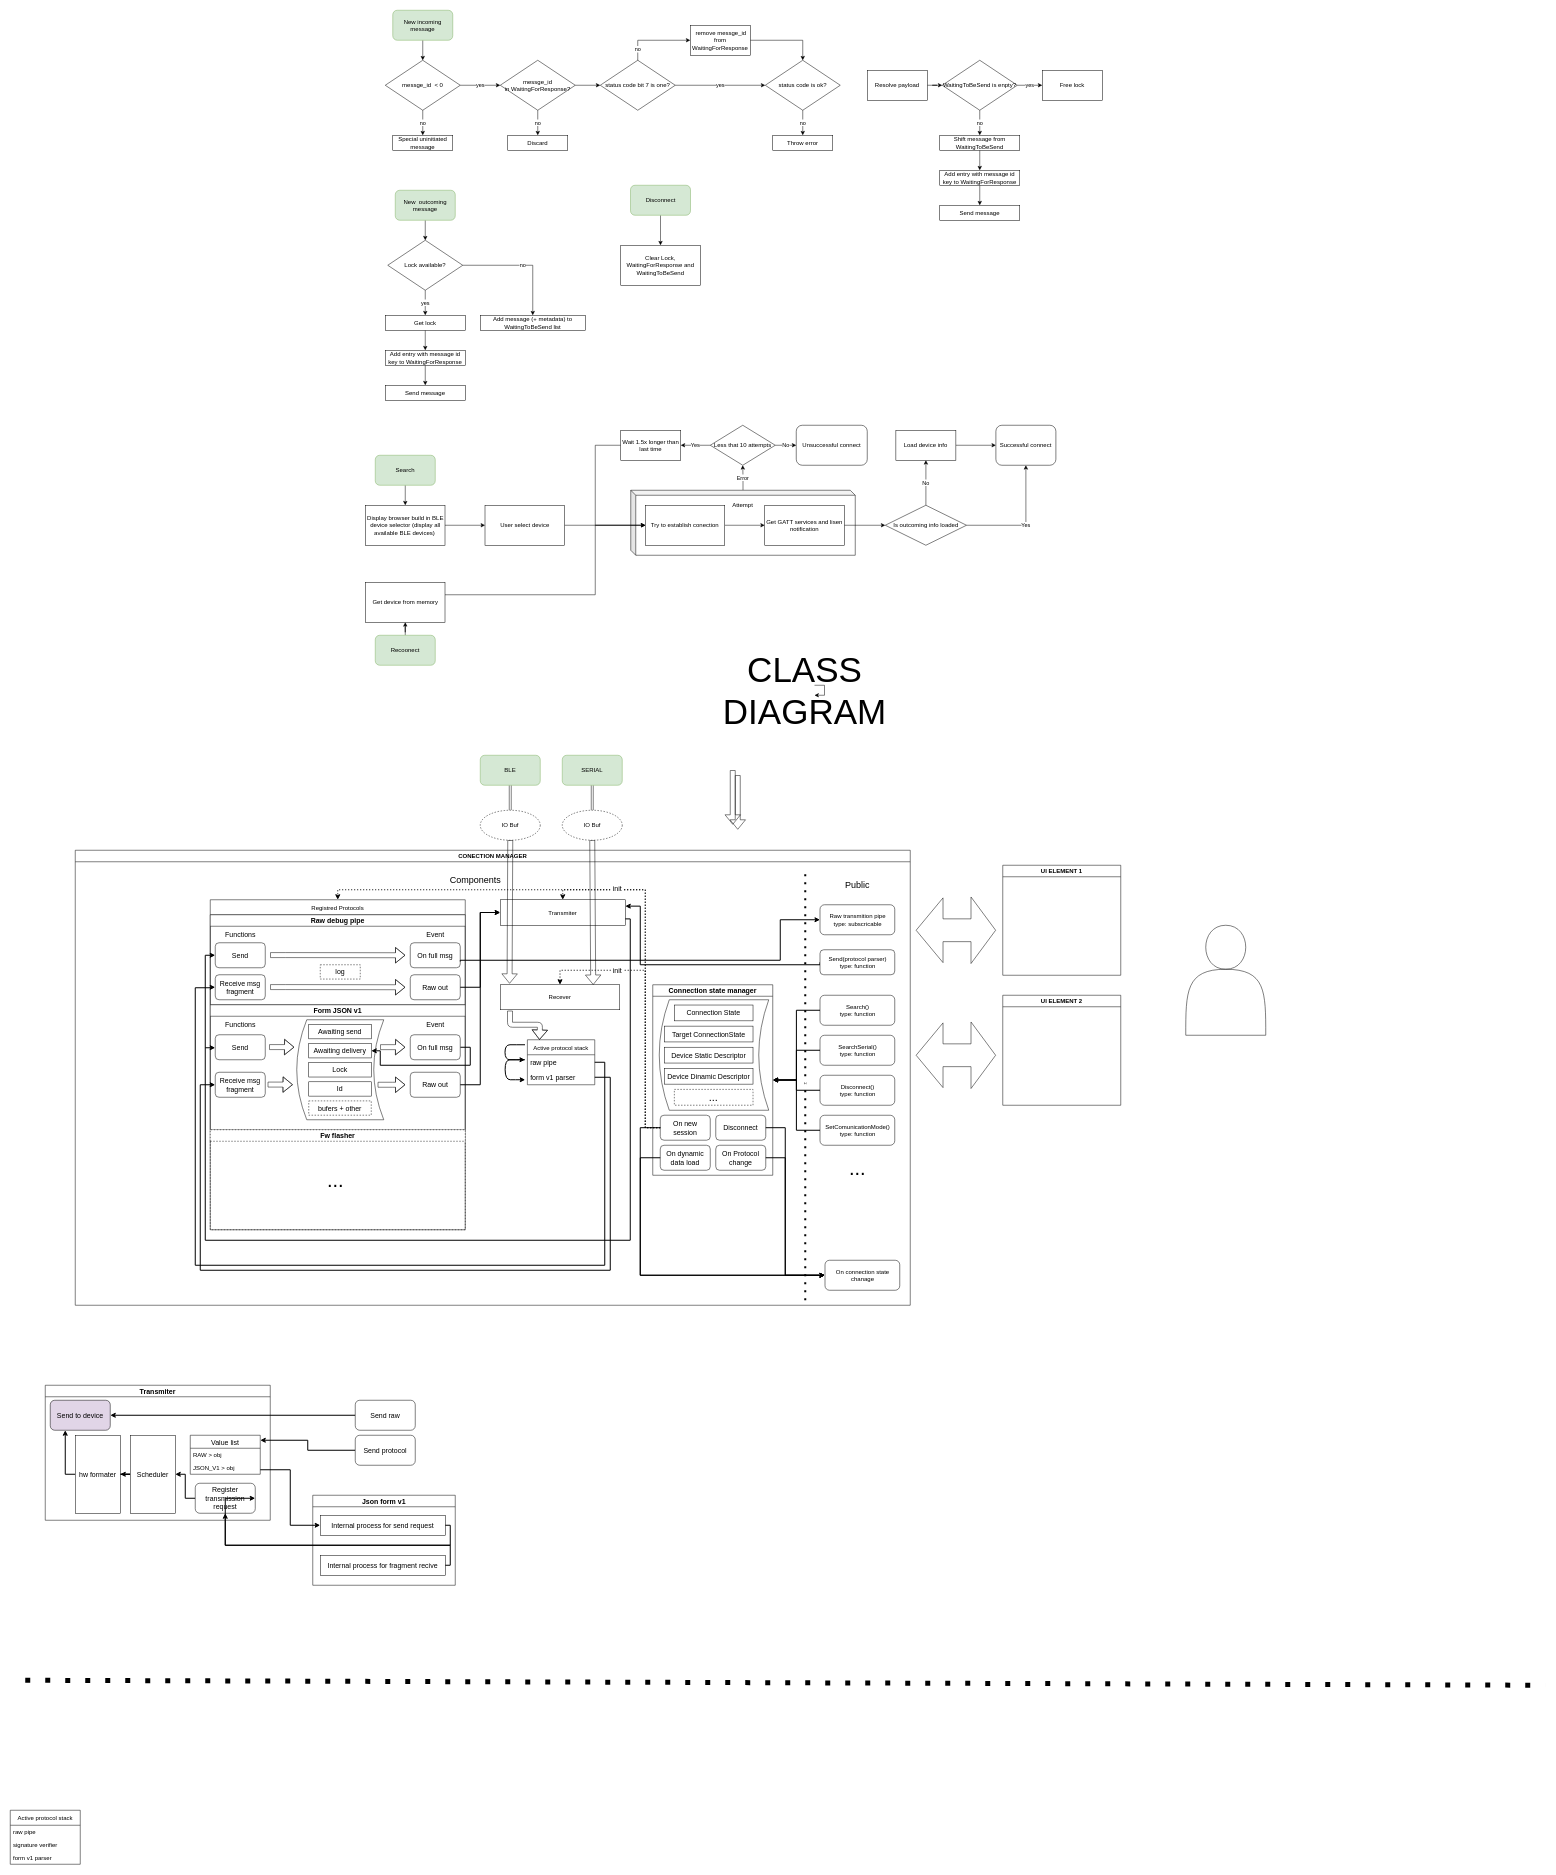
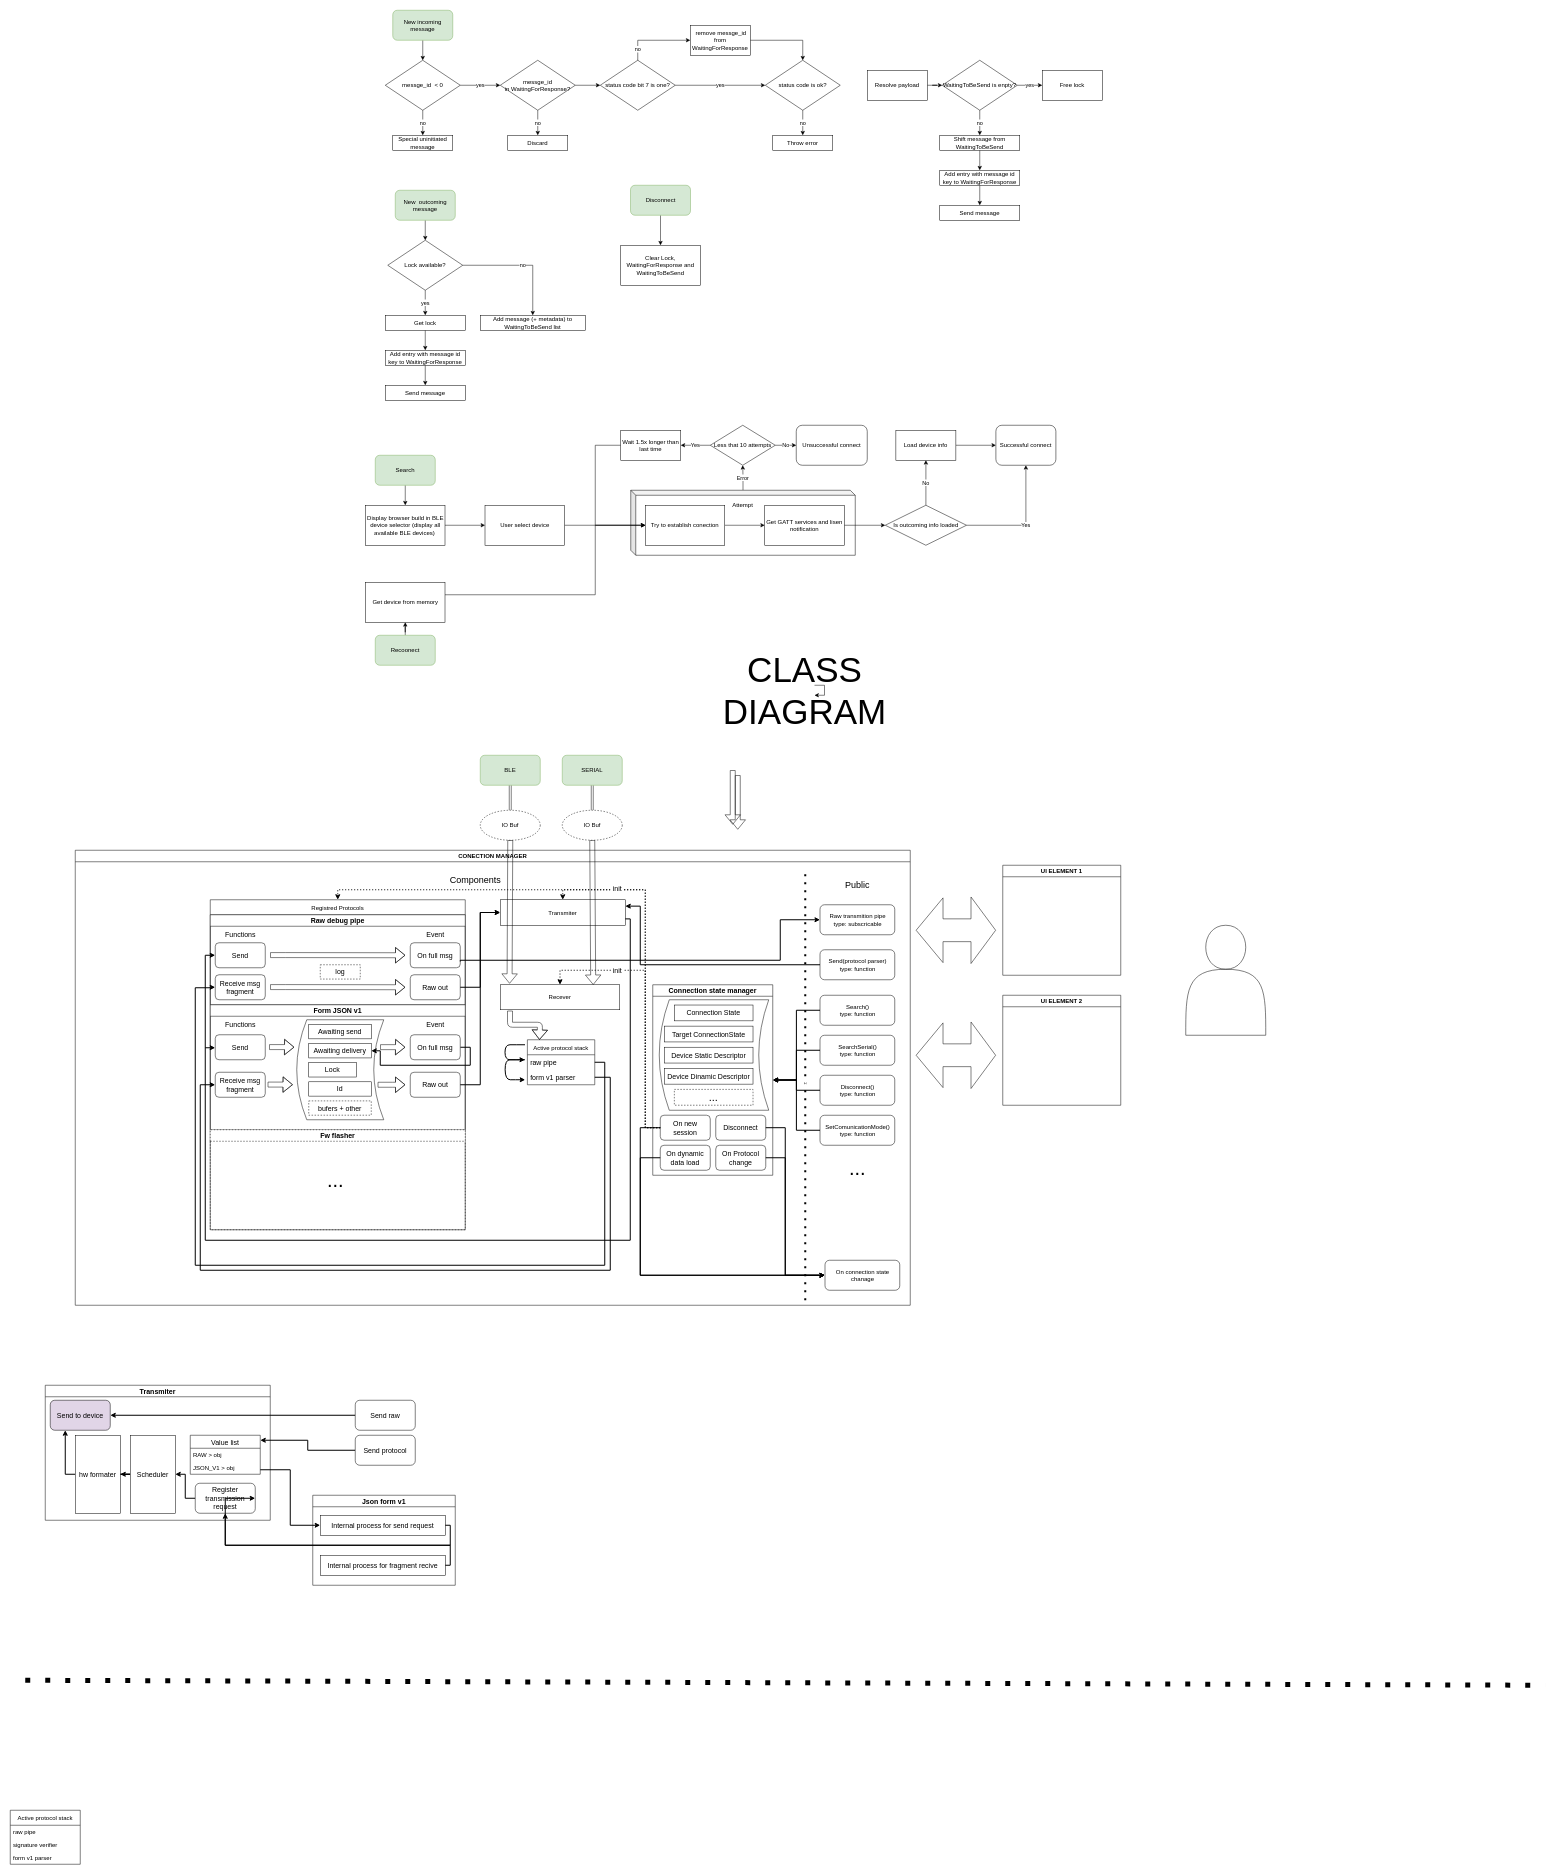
(857, 962) -> (857, 965)
(340, 1070) -> (333, 1070)
